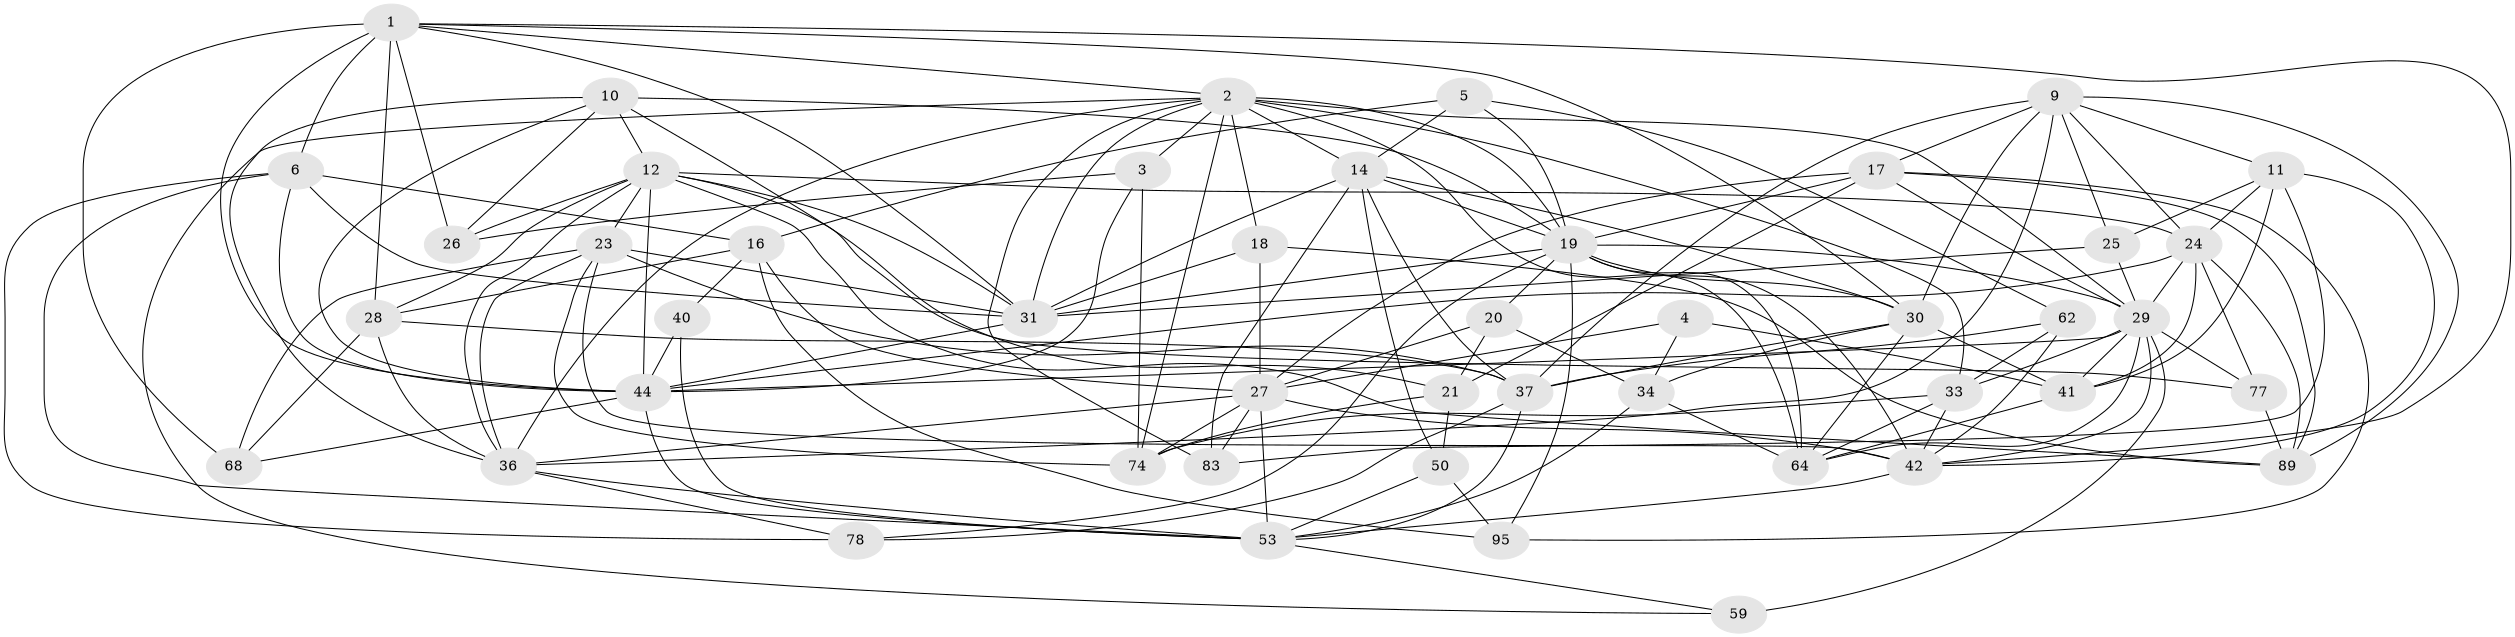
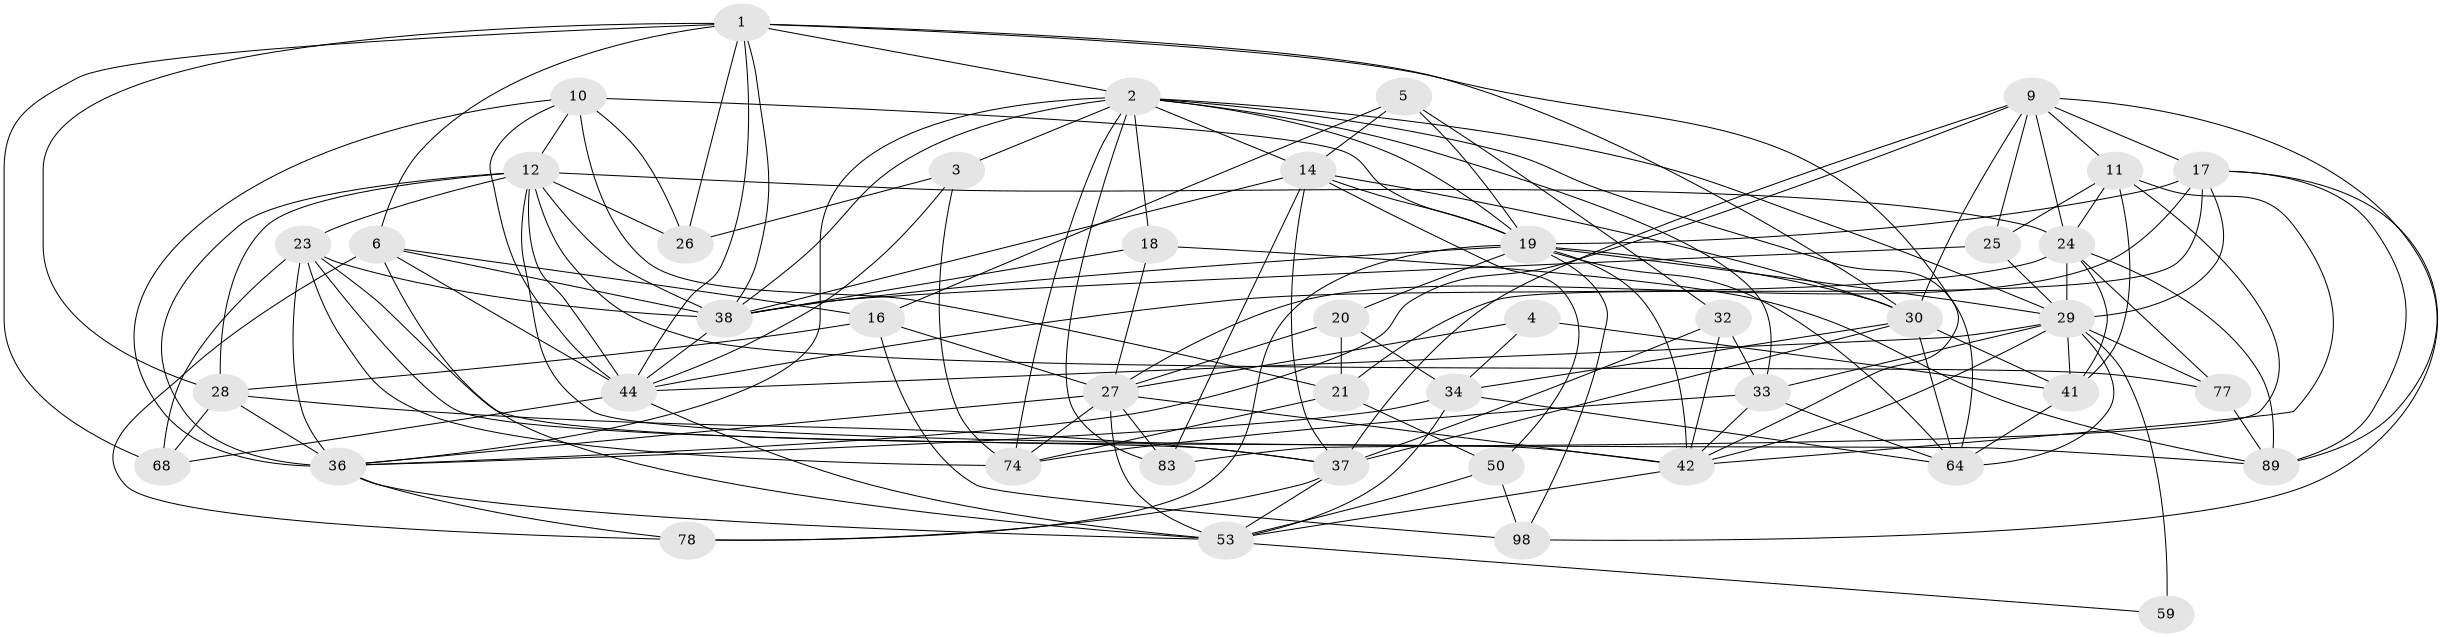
(682, 319) -> none
(1030, 319) -> (725, 319)
(2068, 319) -> (1724, 319)
none -> (899, 445)
(222, 497) -> none
(1501, 541) -> (1522, 541)
